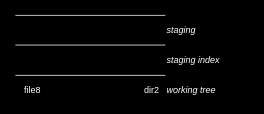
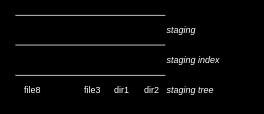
none -> (94, 90)
none -> (124, 90)
(195, 90) -> (195, 90)
